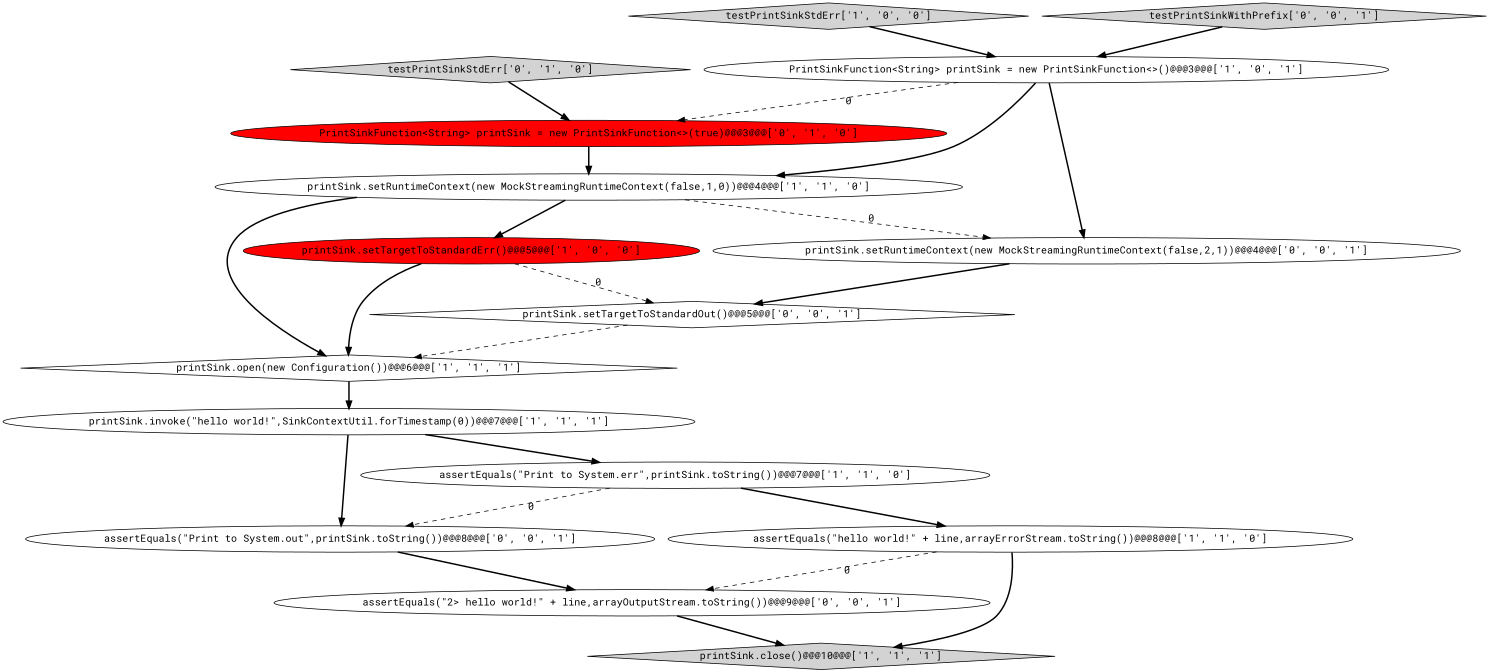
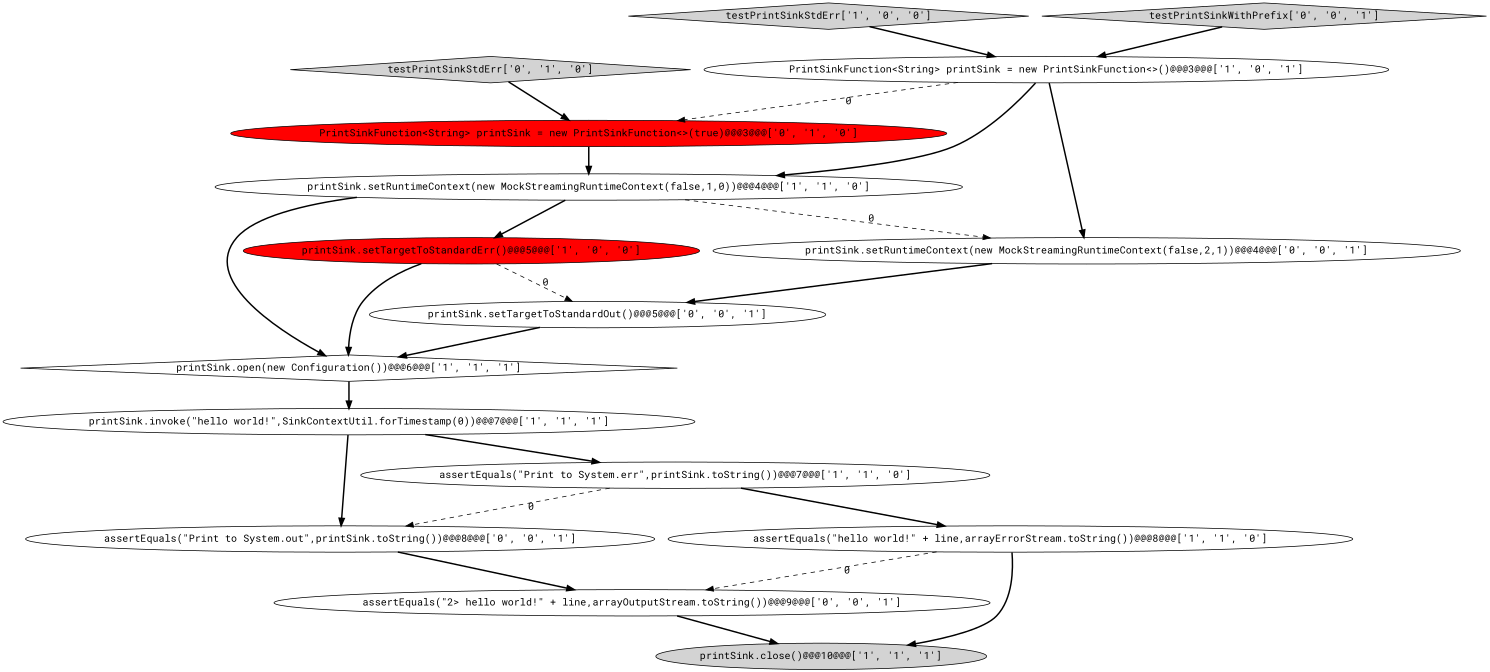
(692, 315) -> (598, 315)
(524, 341) -> (473, 341)
(821, 656) -> (821, 656)
